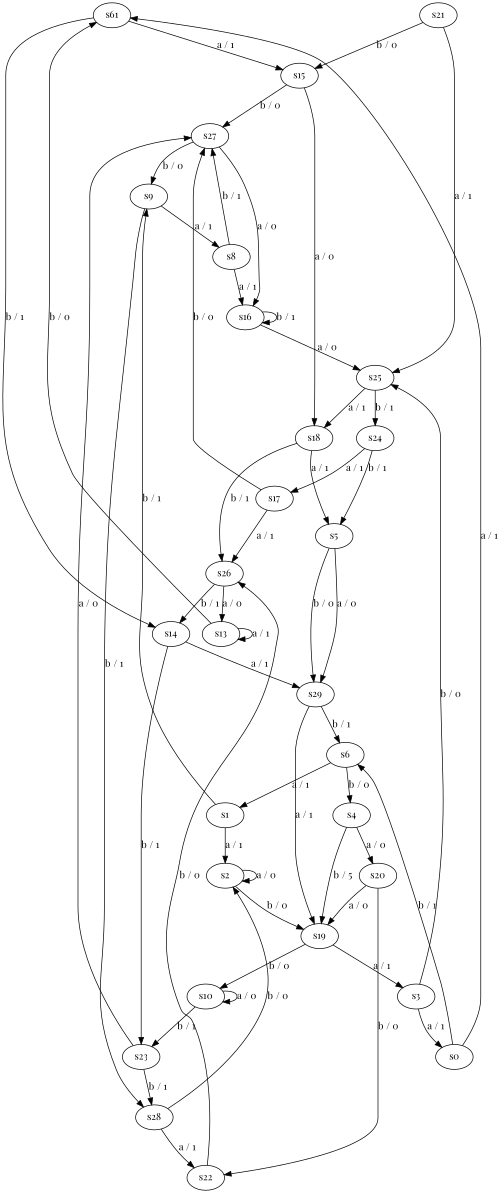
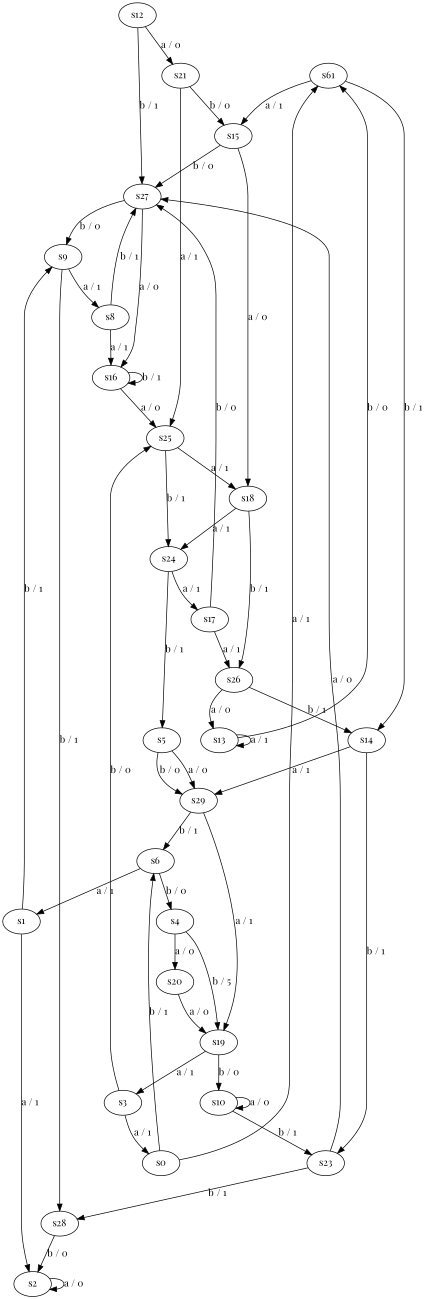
none -> (138, 15)
(315, 488) -> (209, 528)
(264, 909) -> none
(206, 1178) -> none
